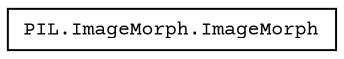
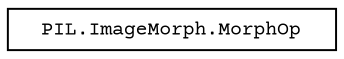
(172, 29) -> (172, 29)
